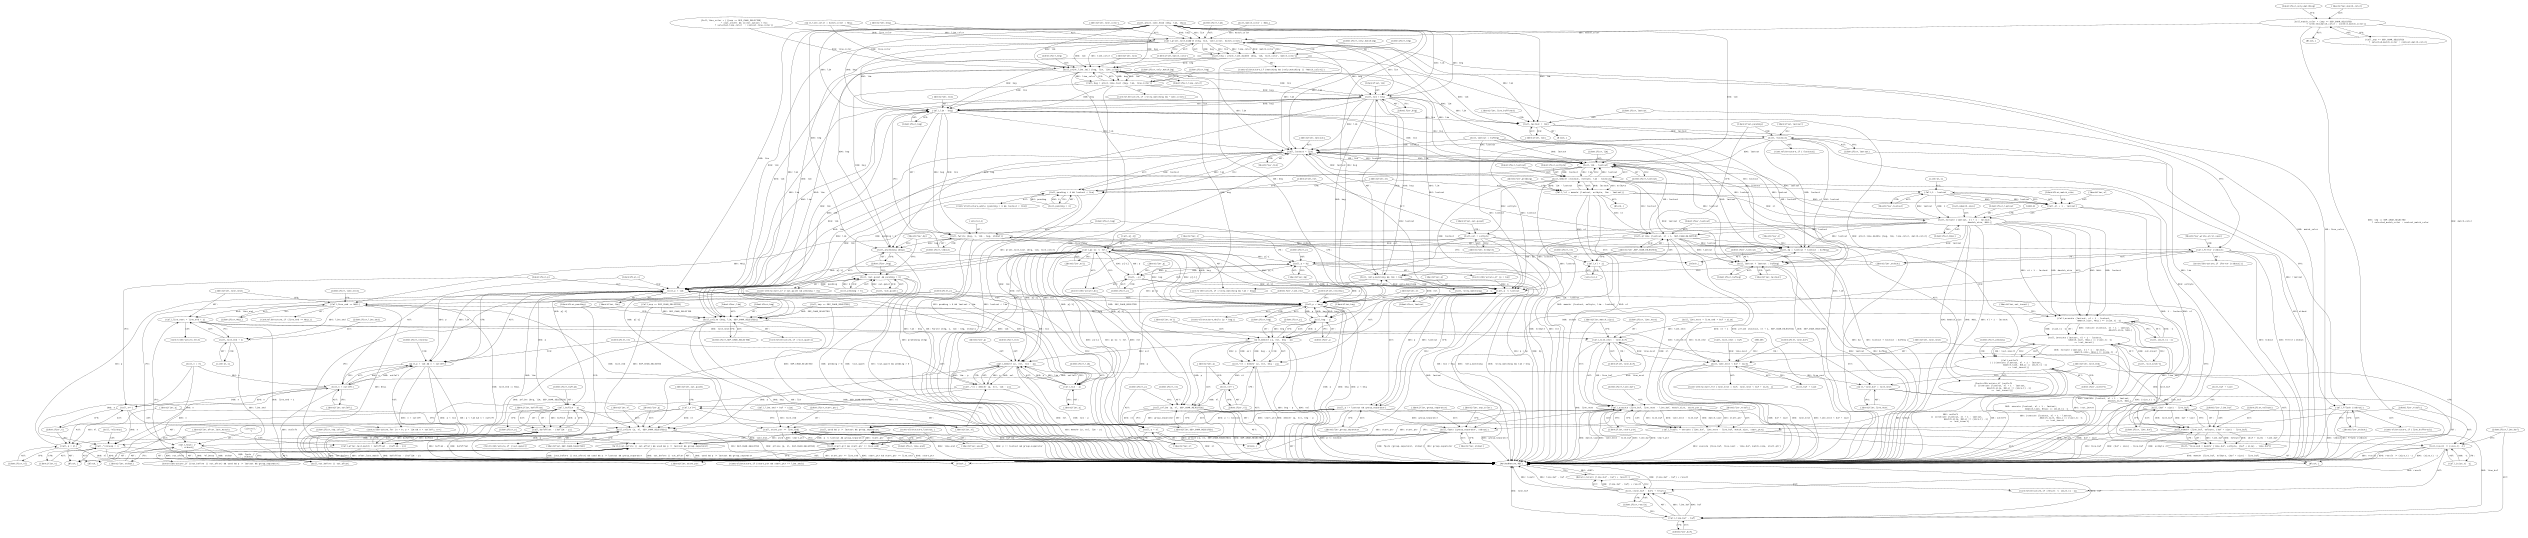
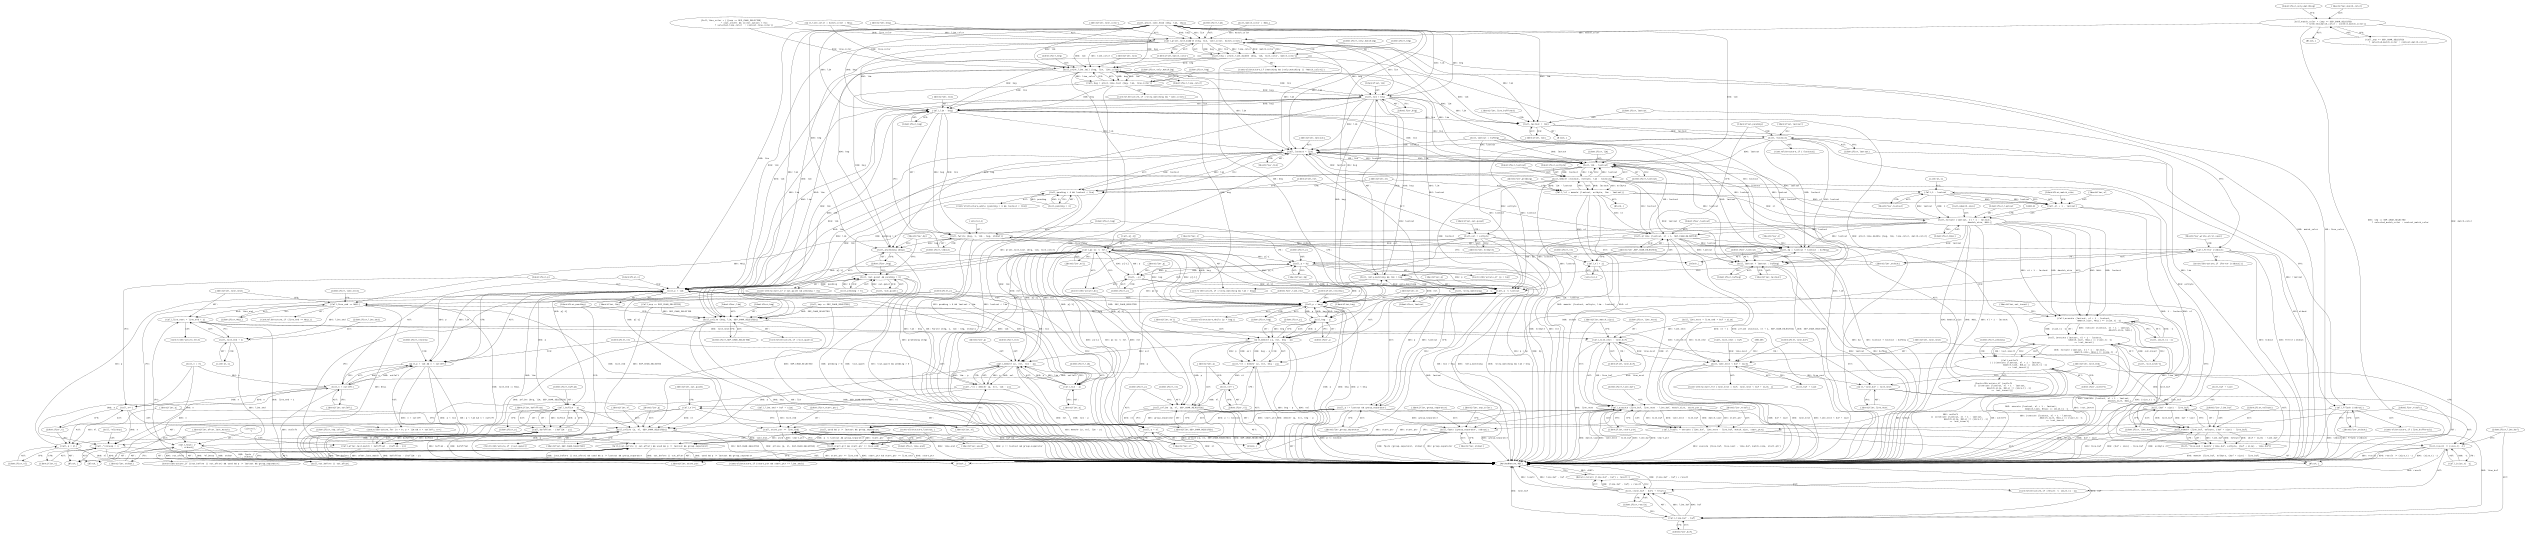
none -> (1763, 253)
(1499, 284) -> (1391, 272)
